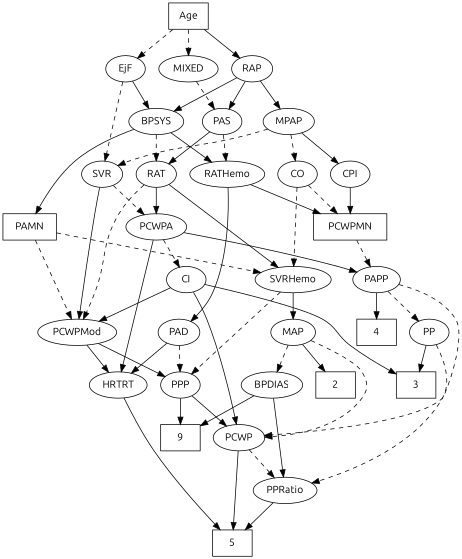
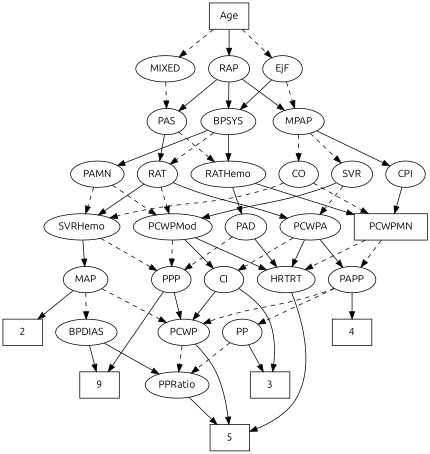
(115, 118) -> (289, 91)
(30, 227) -> (97, 174)
none -> (339, 253)
(143, 301) -> (196, 251)
(130, 359) -> (172, 250)
